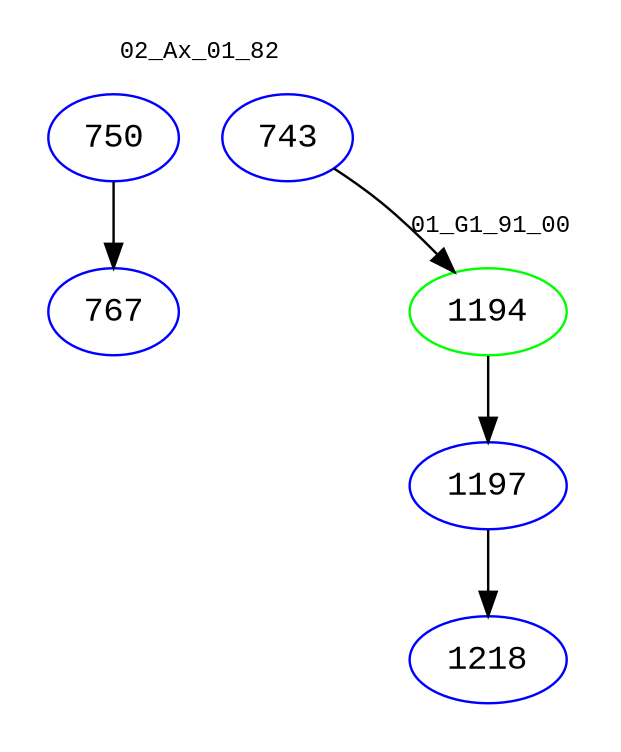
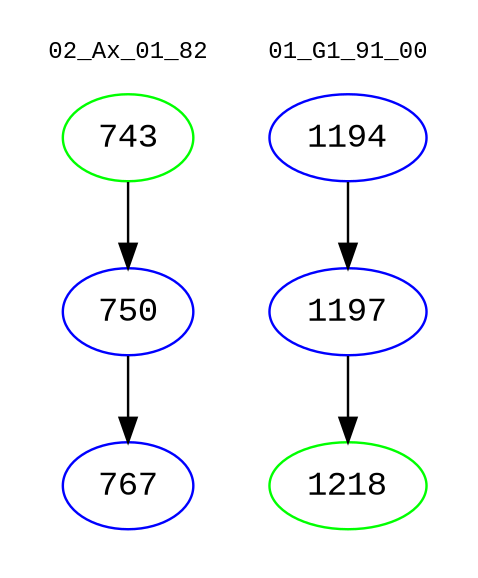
(288, 138) -> (128, 138)
(408, 226) -> (128, 213)
(488, 312) -> (348, 138)
(488, 660) -> (348, 486)
